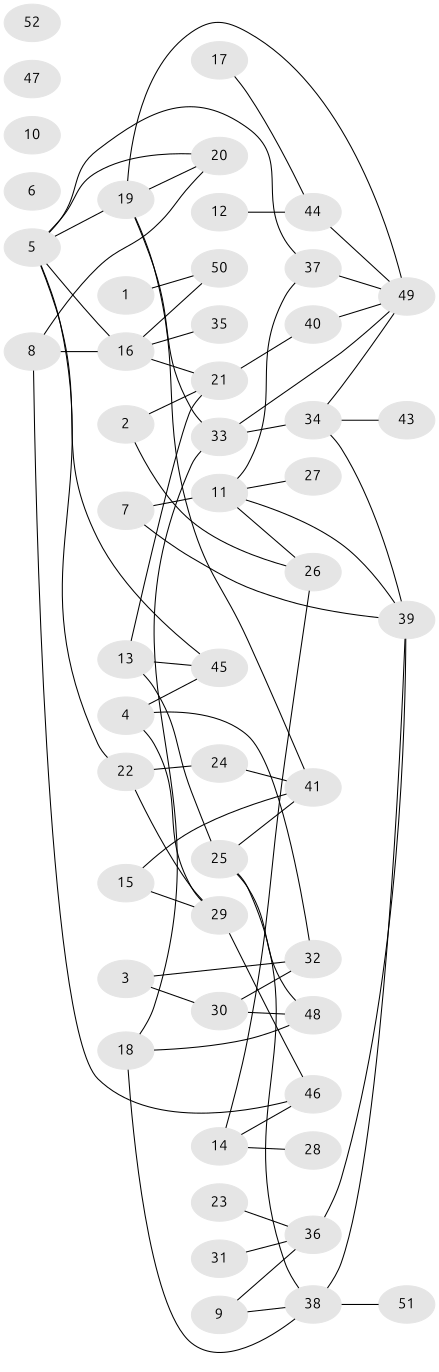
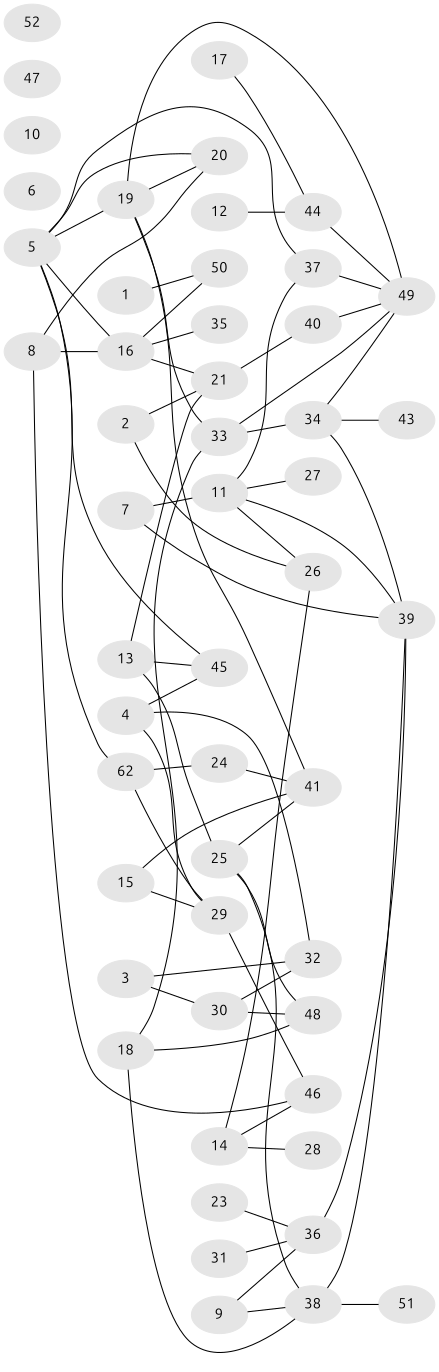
(126, 772) -> (126, 772)
